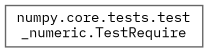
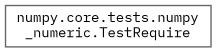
(104, 26) -> (108, 26)
